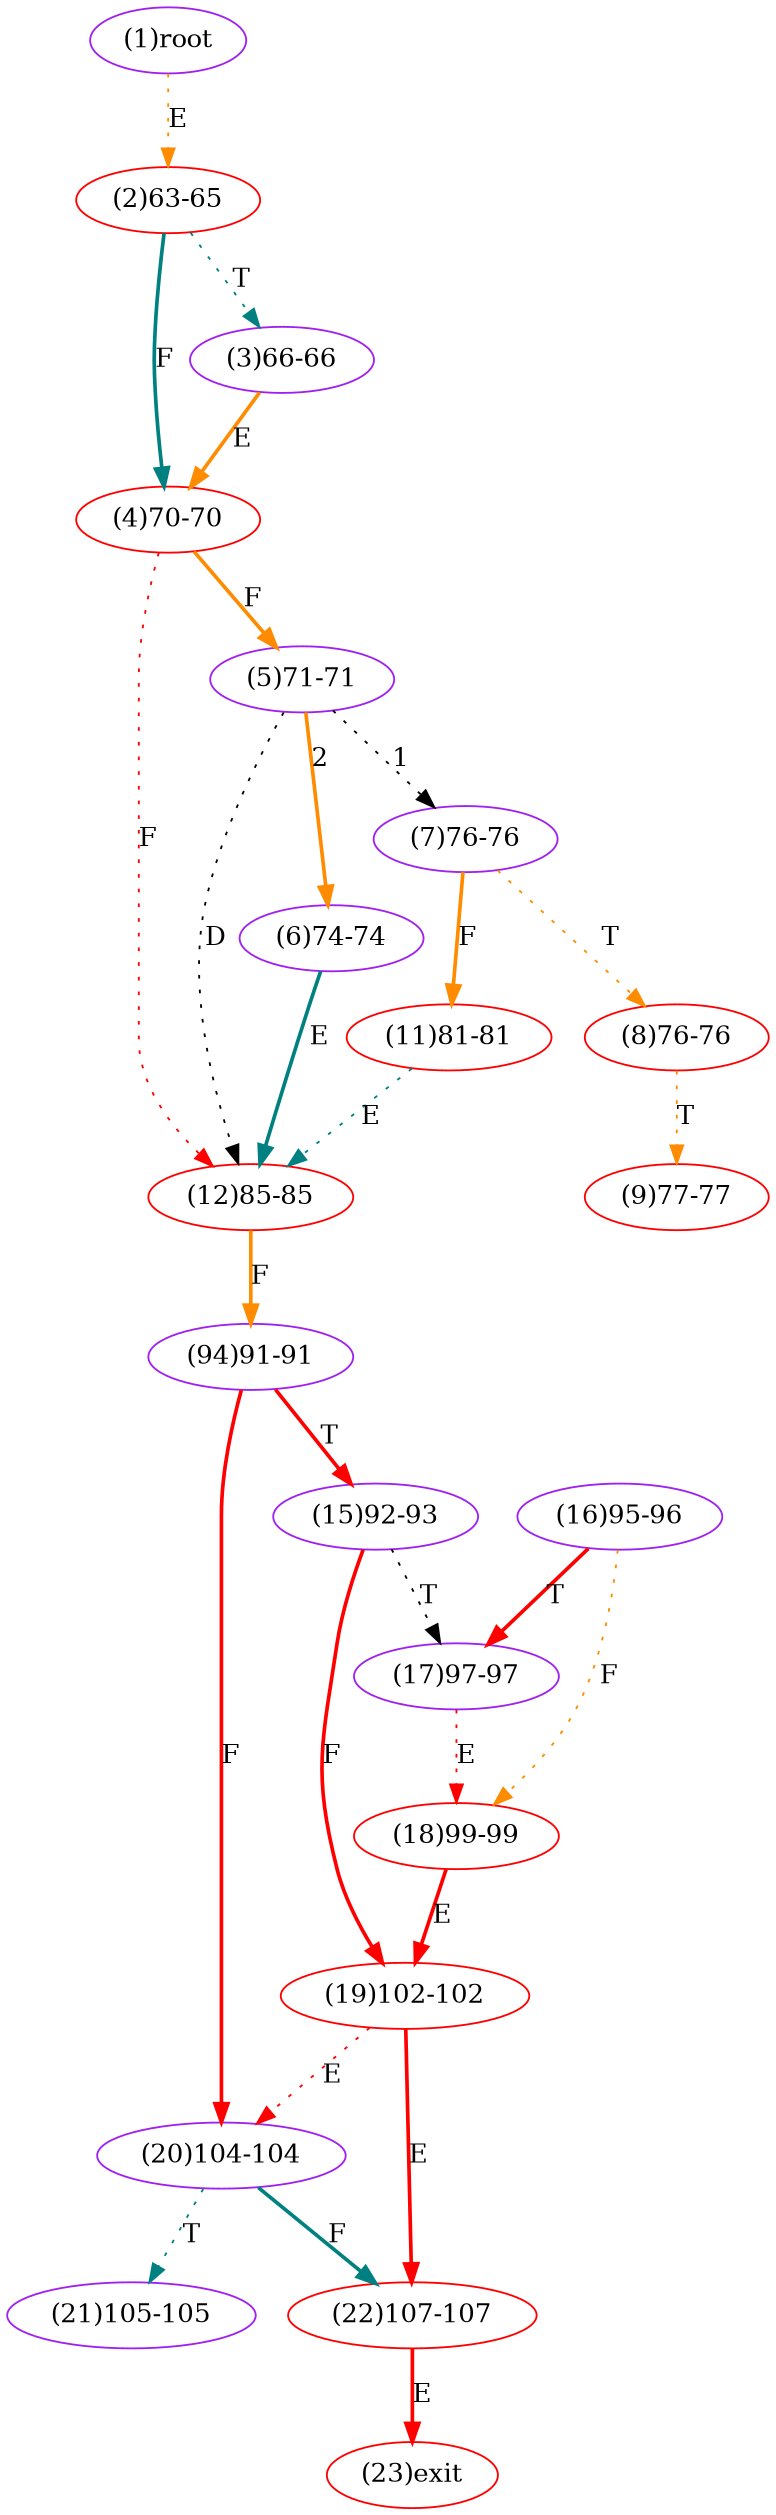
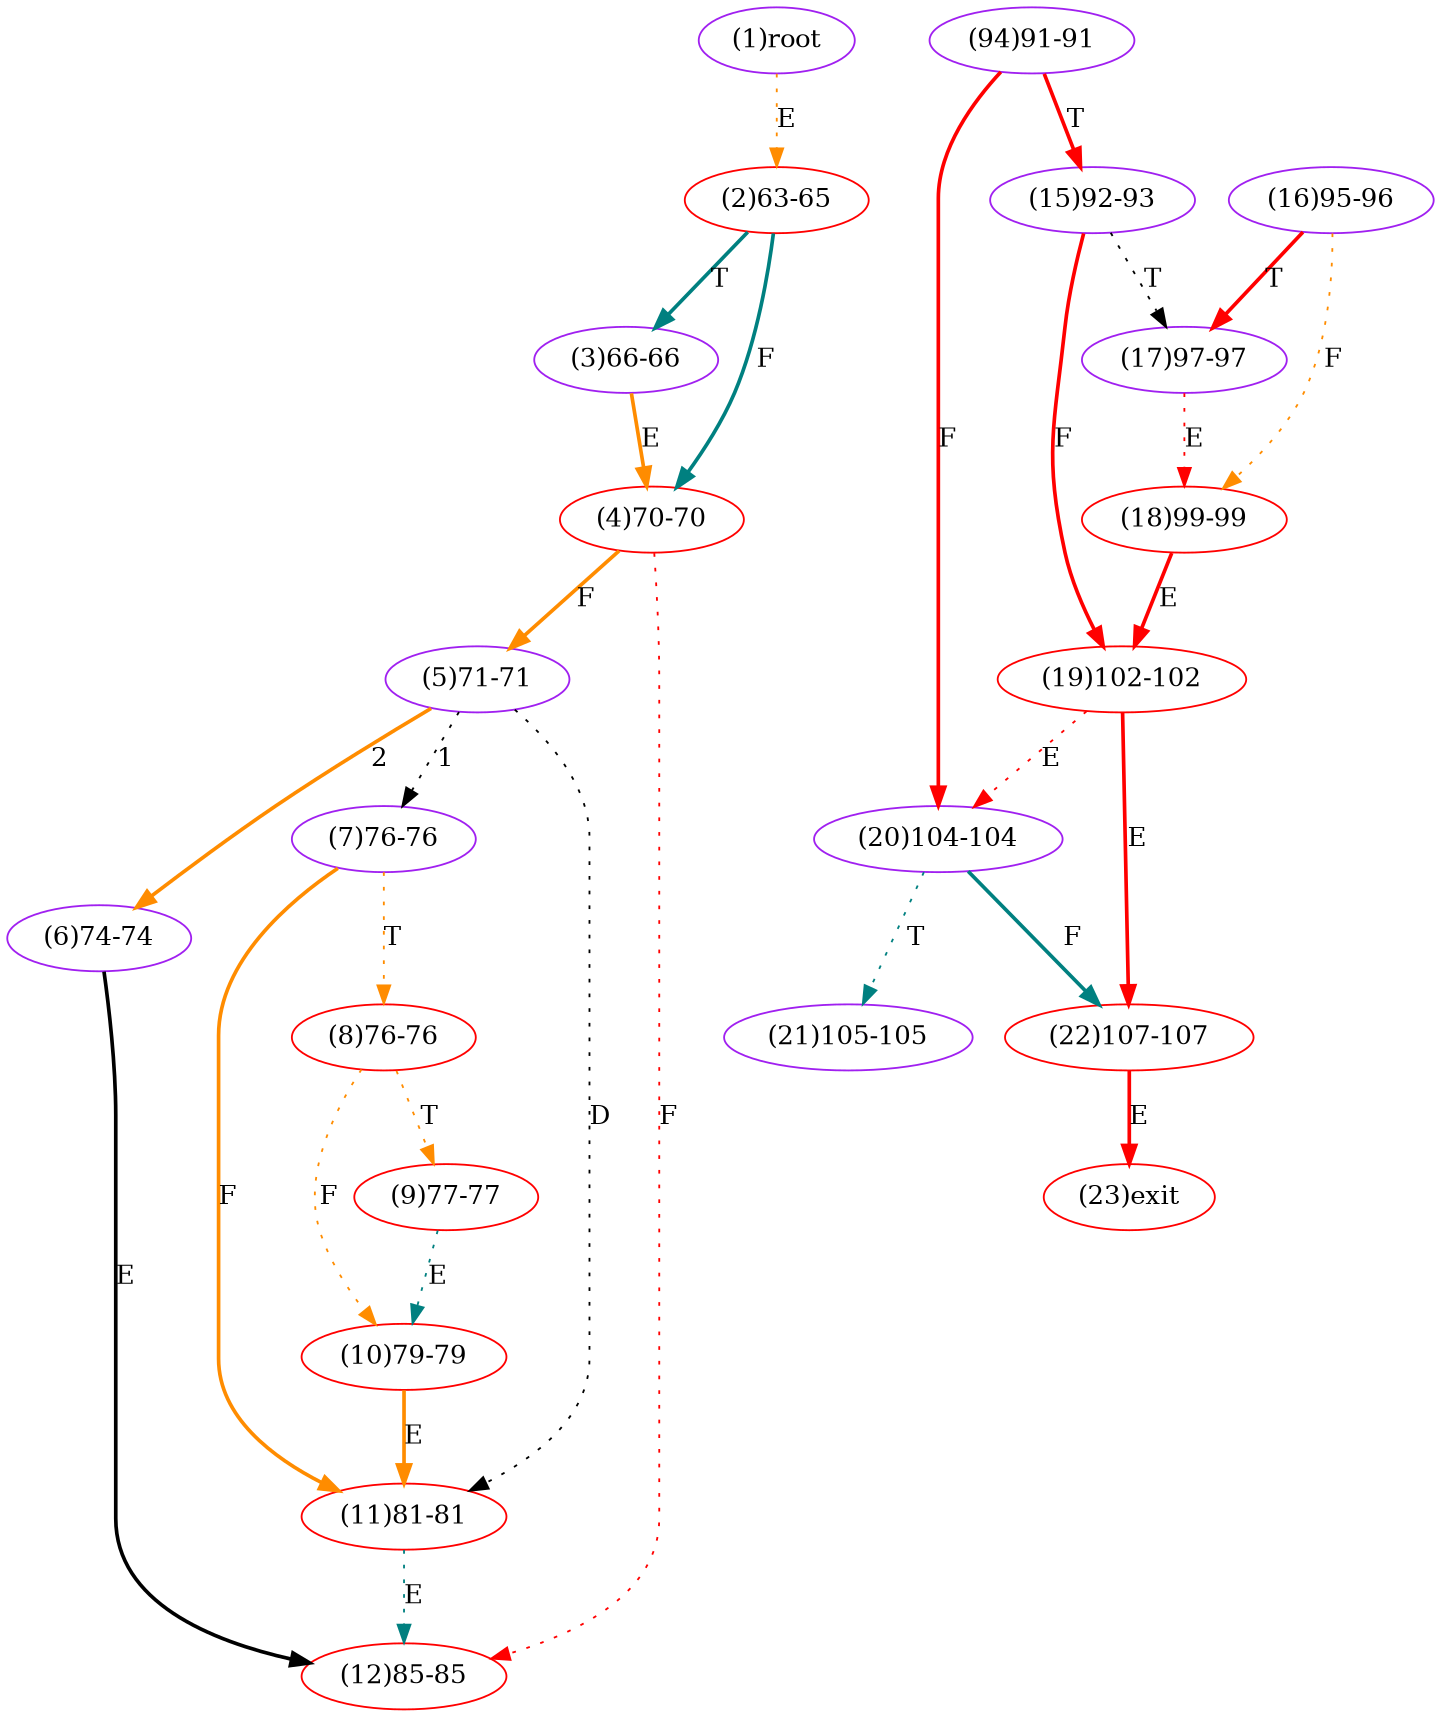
(220, 272) -> (708, 273)
(202, 923) -> (589, 1107)
(292, 1058) -> (116, 1366)
(251, 1268) -> none
none -> (404, 1357)
